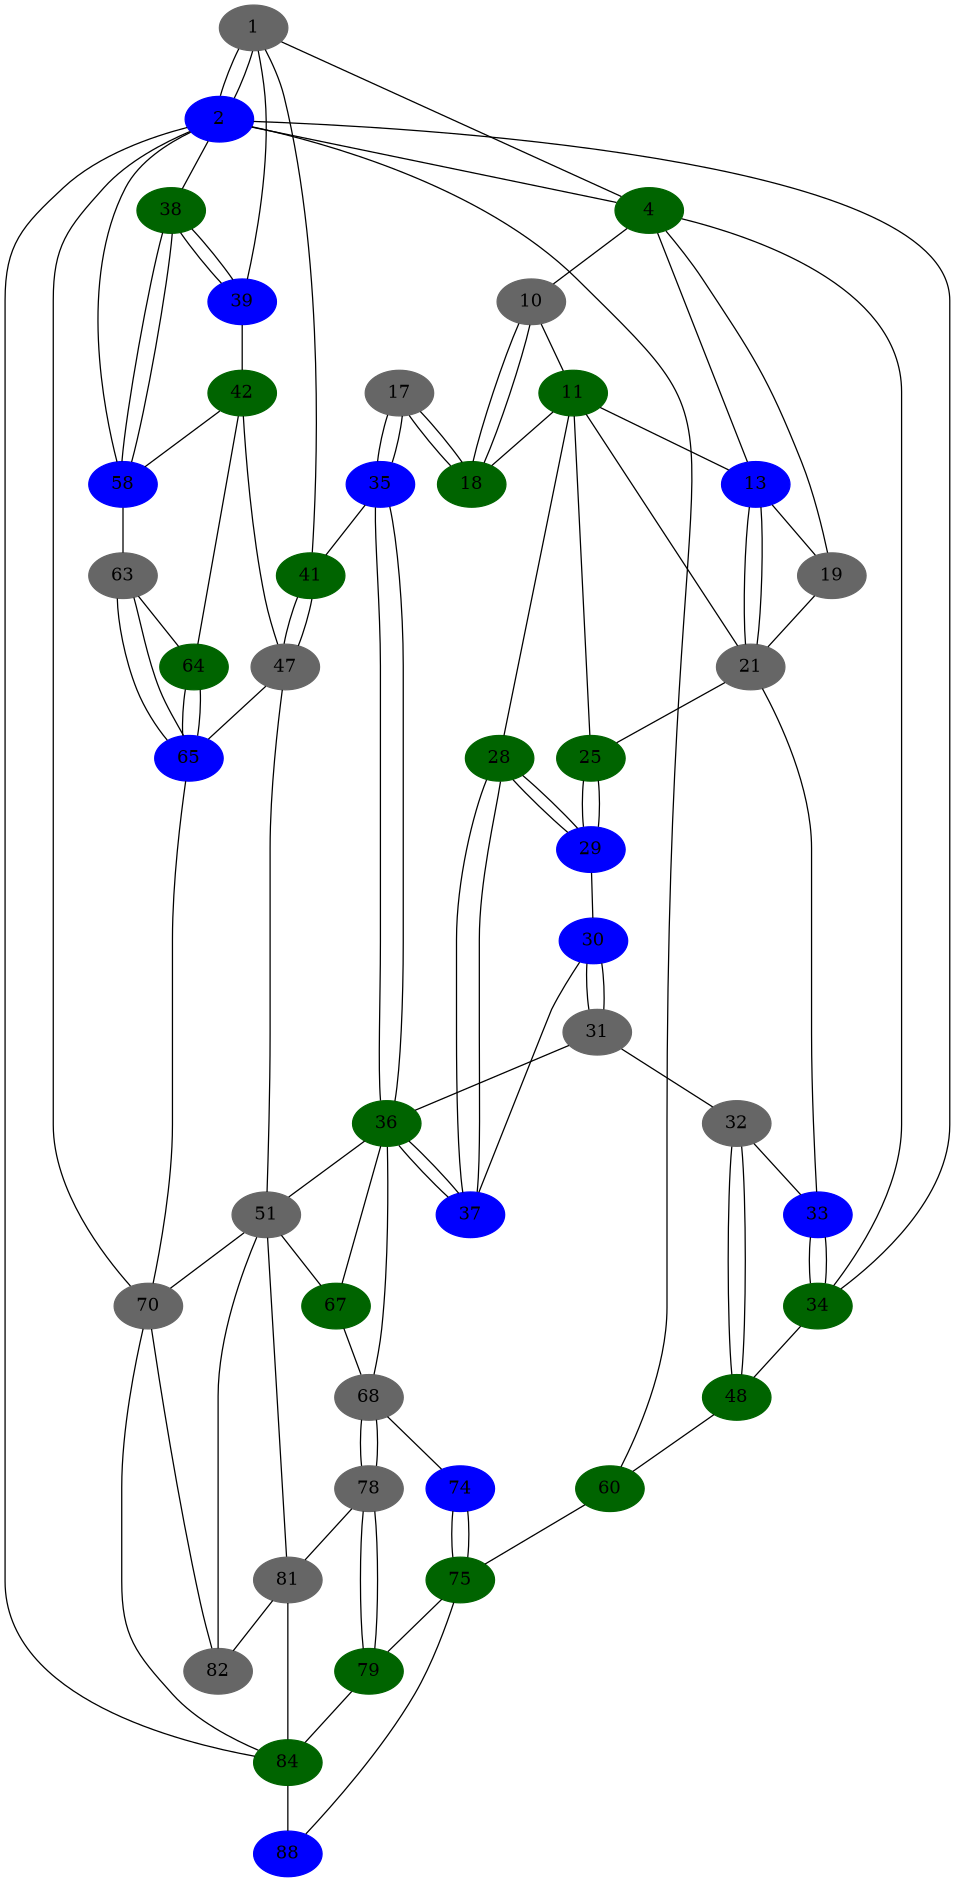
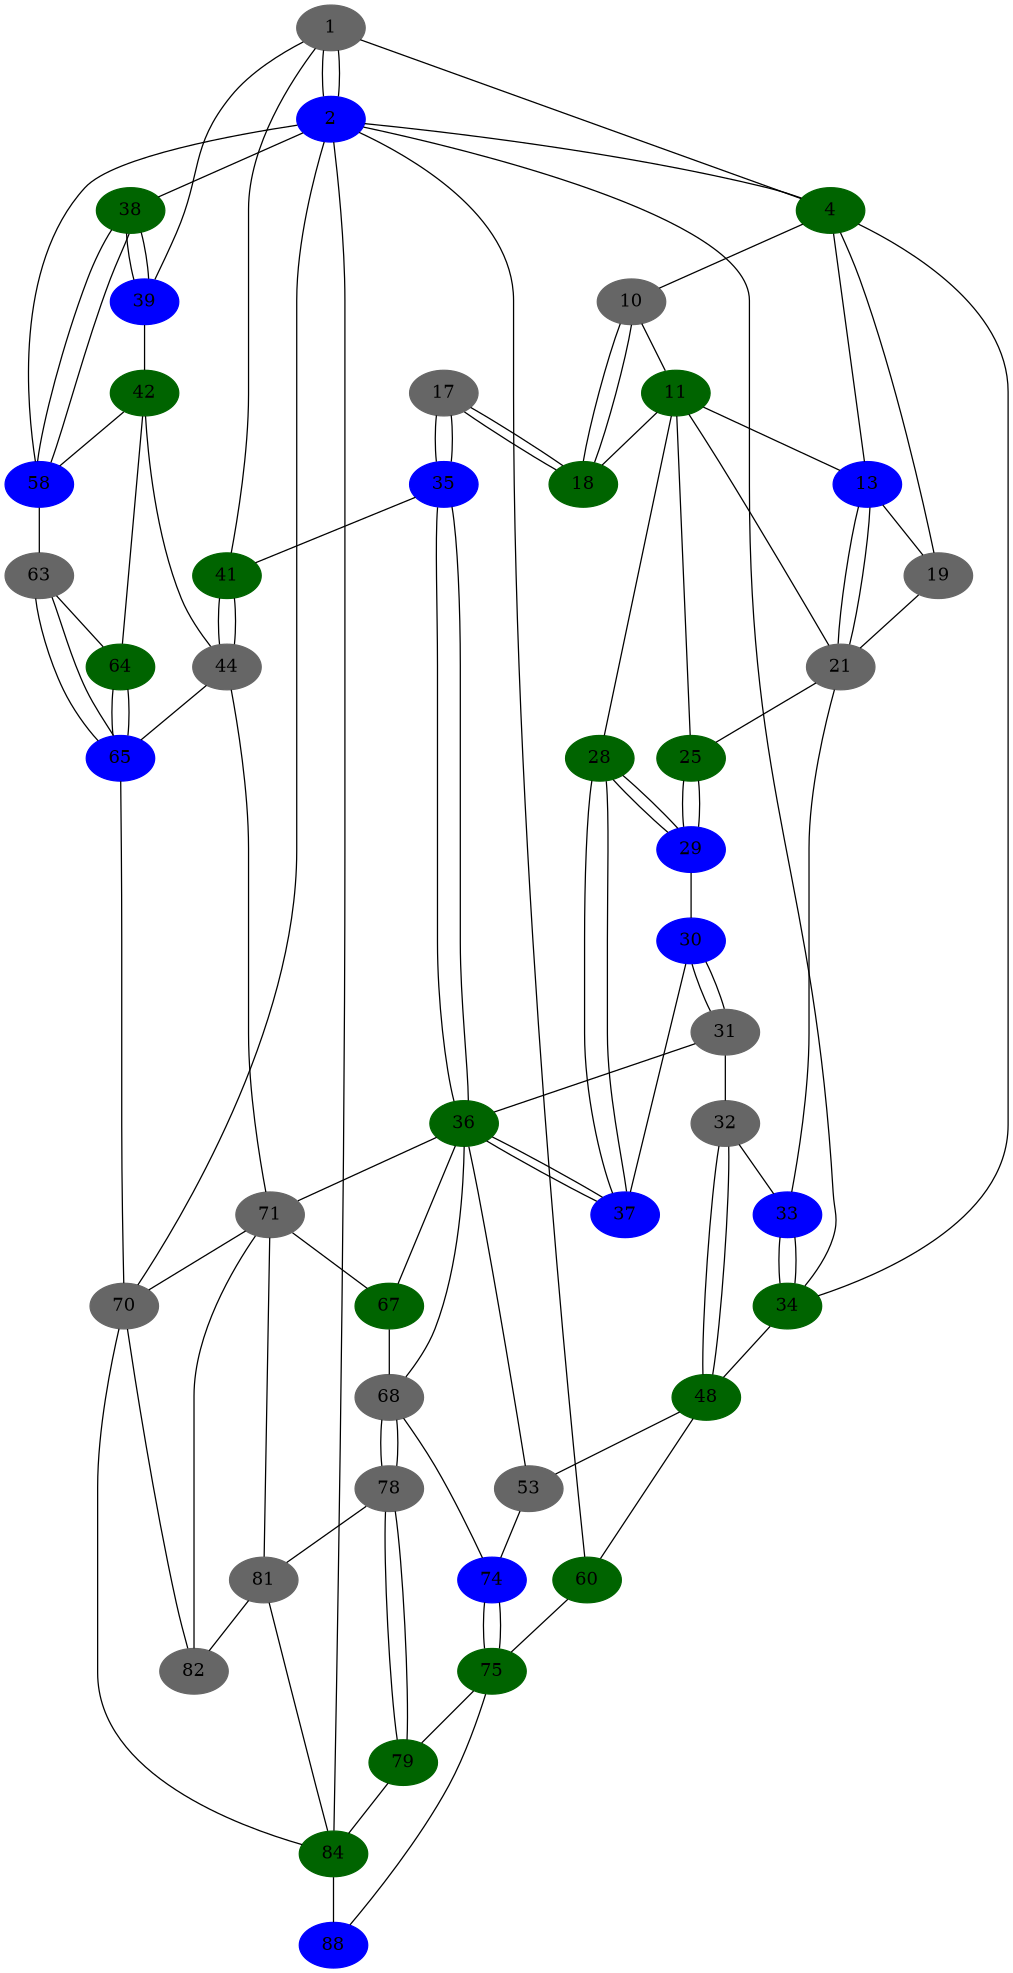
(285, 667) -> (227, 667)
(266, 1215) -> (270, 1215)
none -> (529, 1489)
